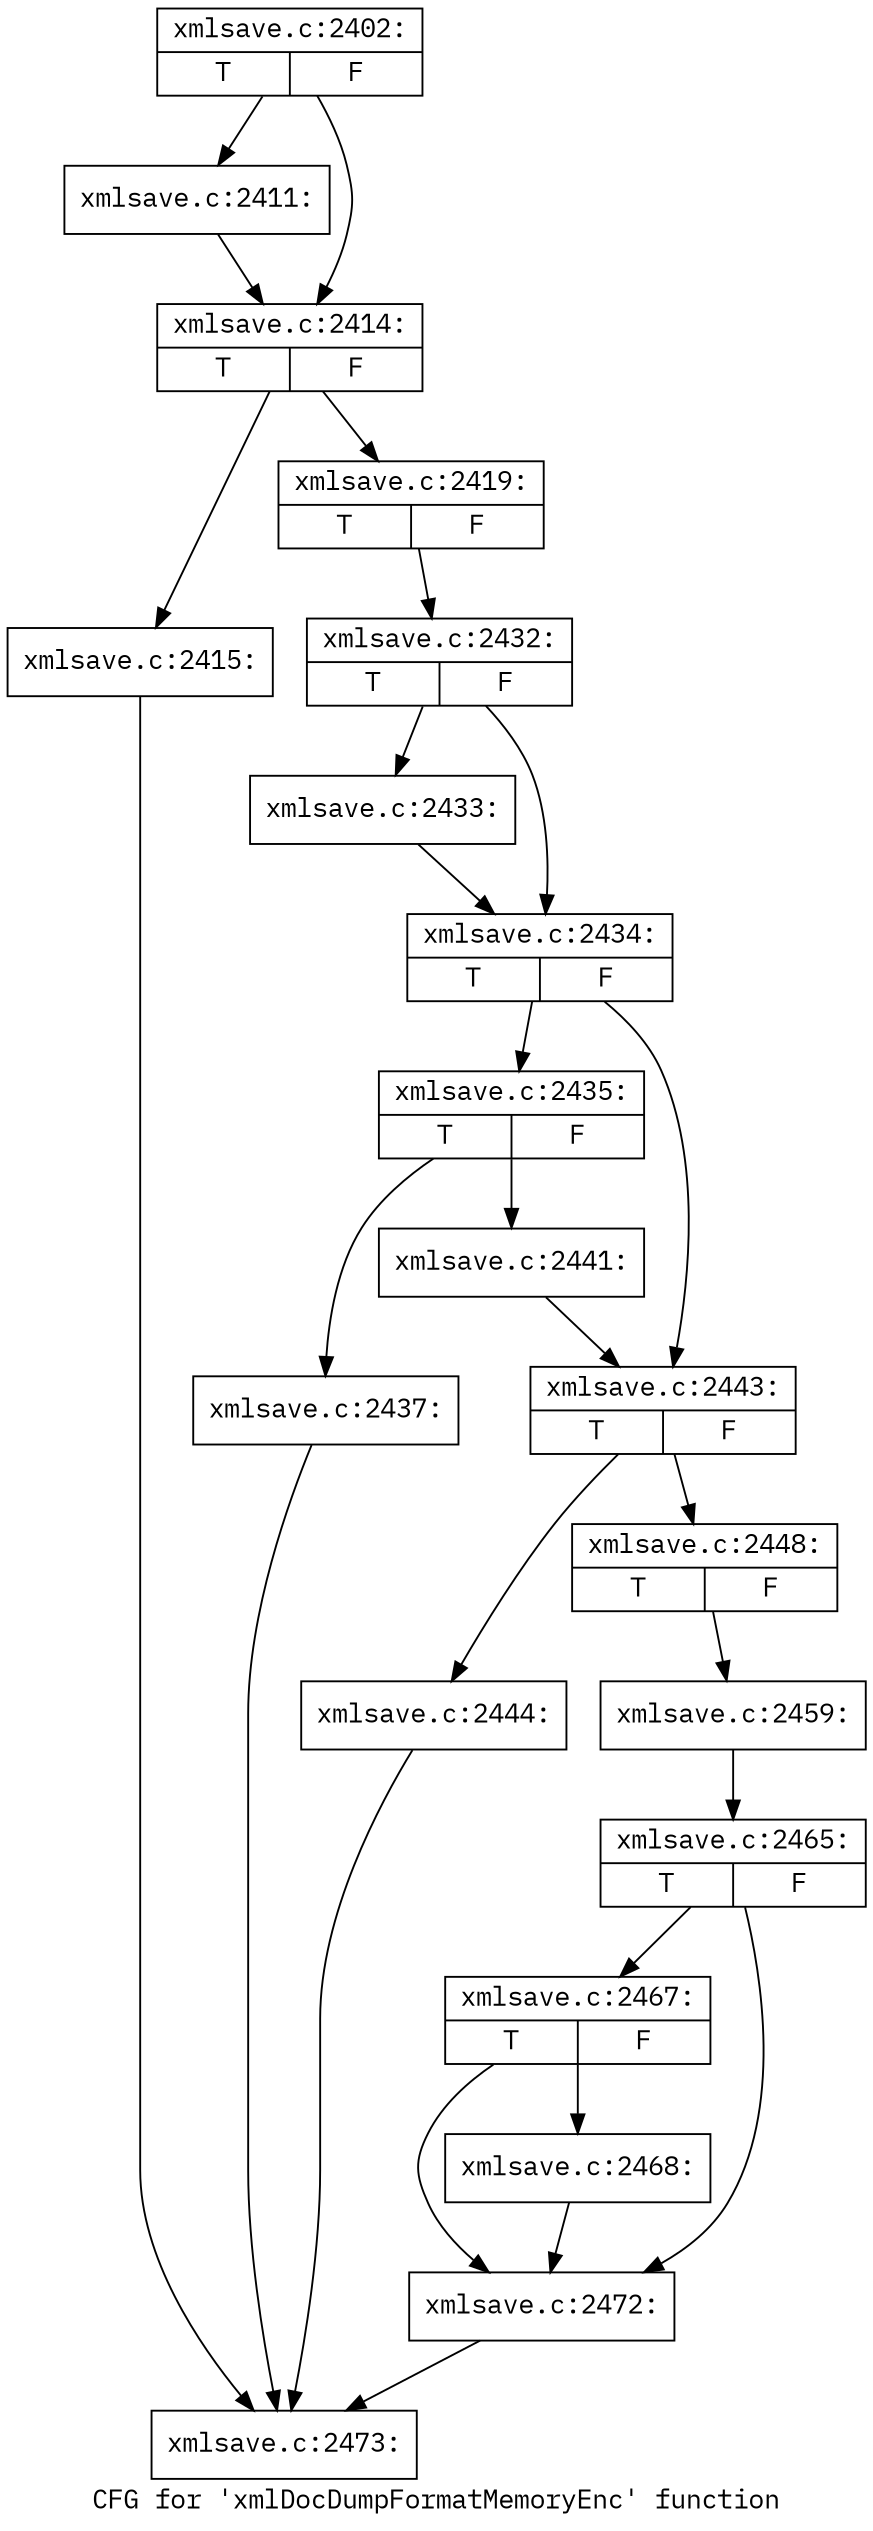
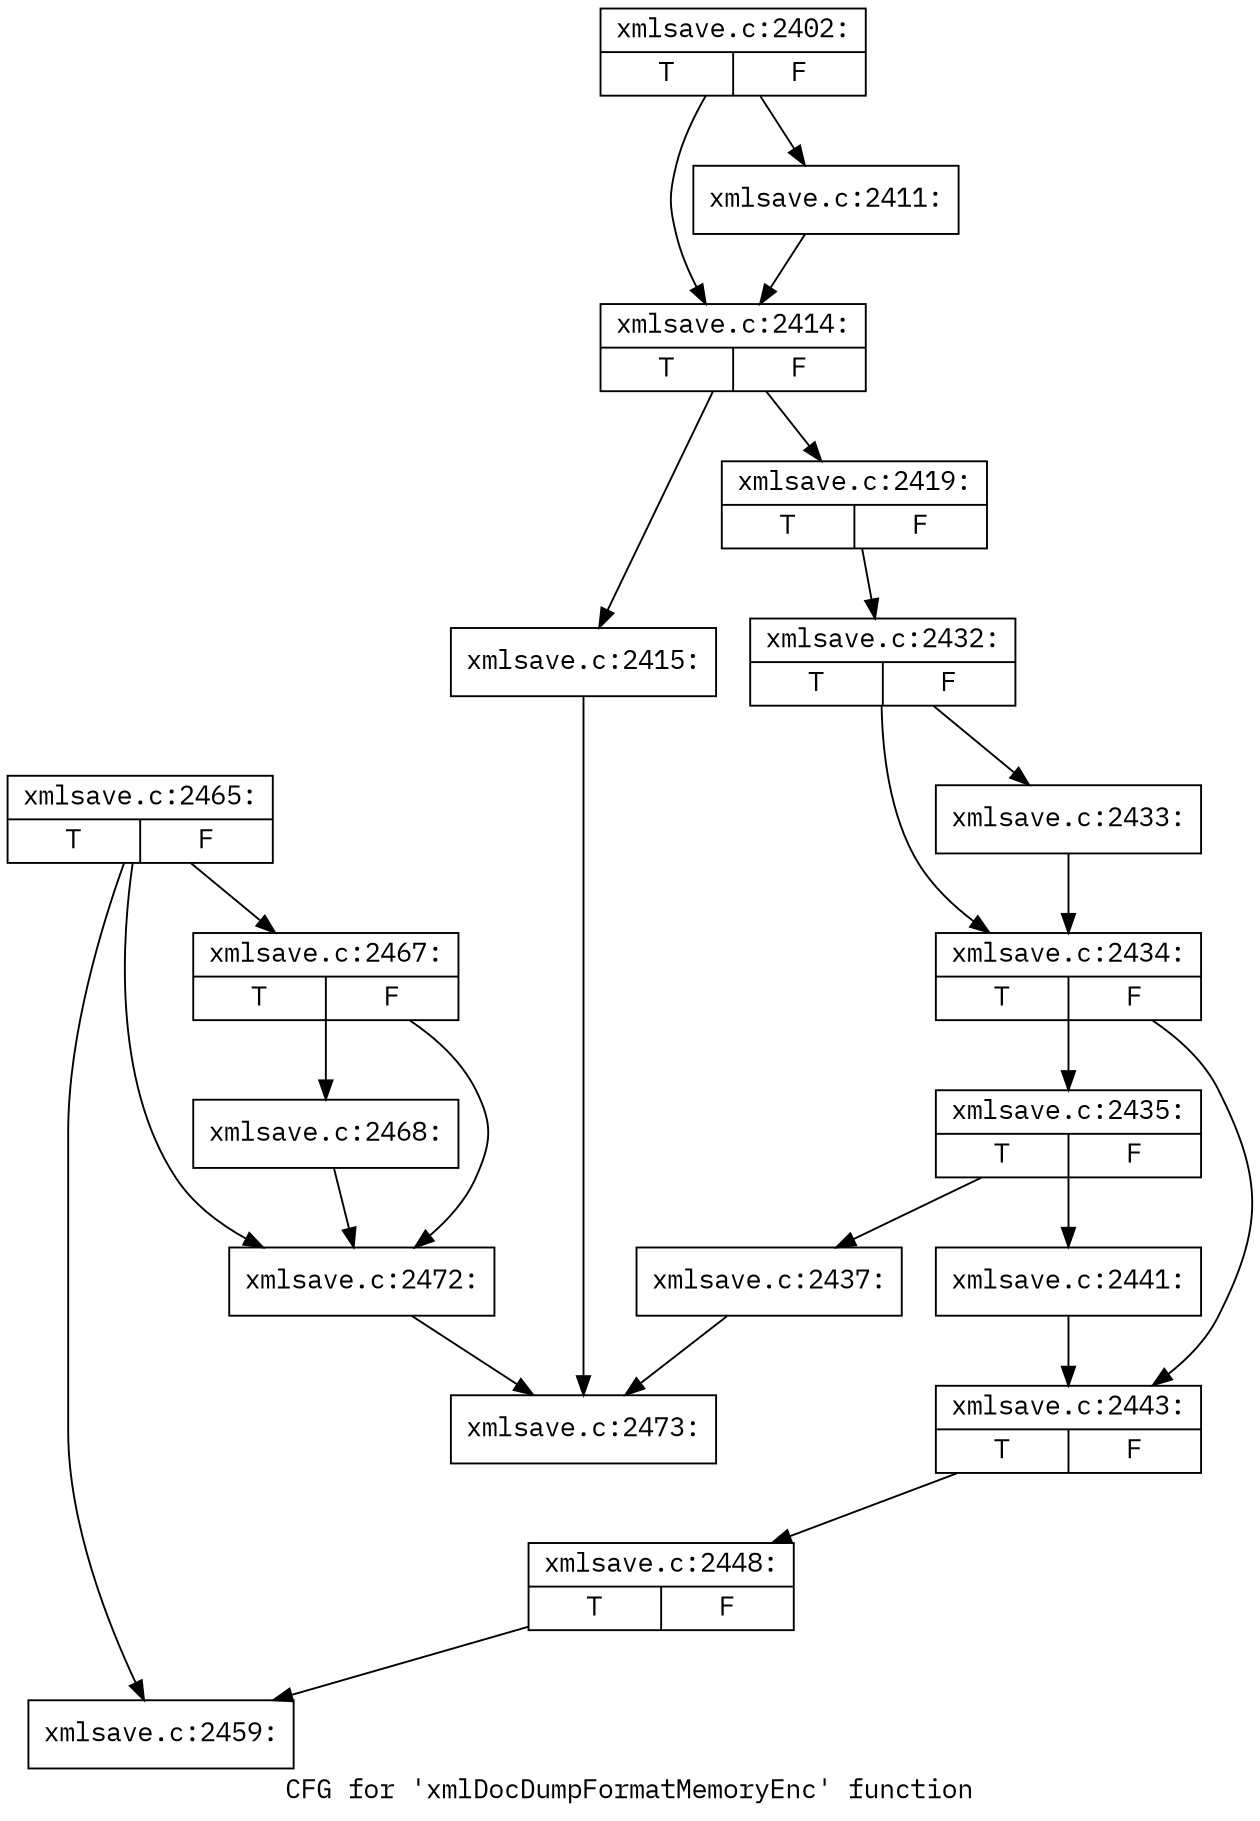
(434, 1715) -> none
(733, 1775) -> (68, 1275)
